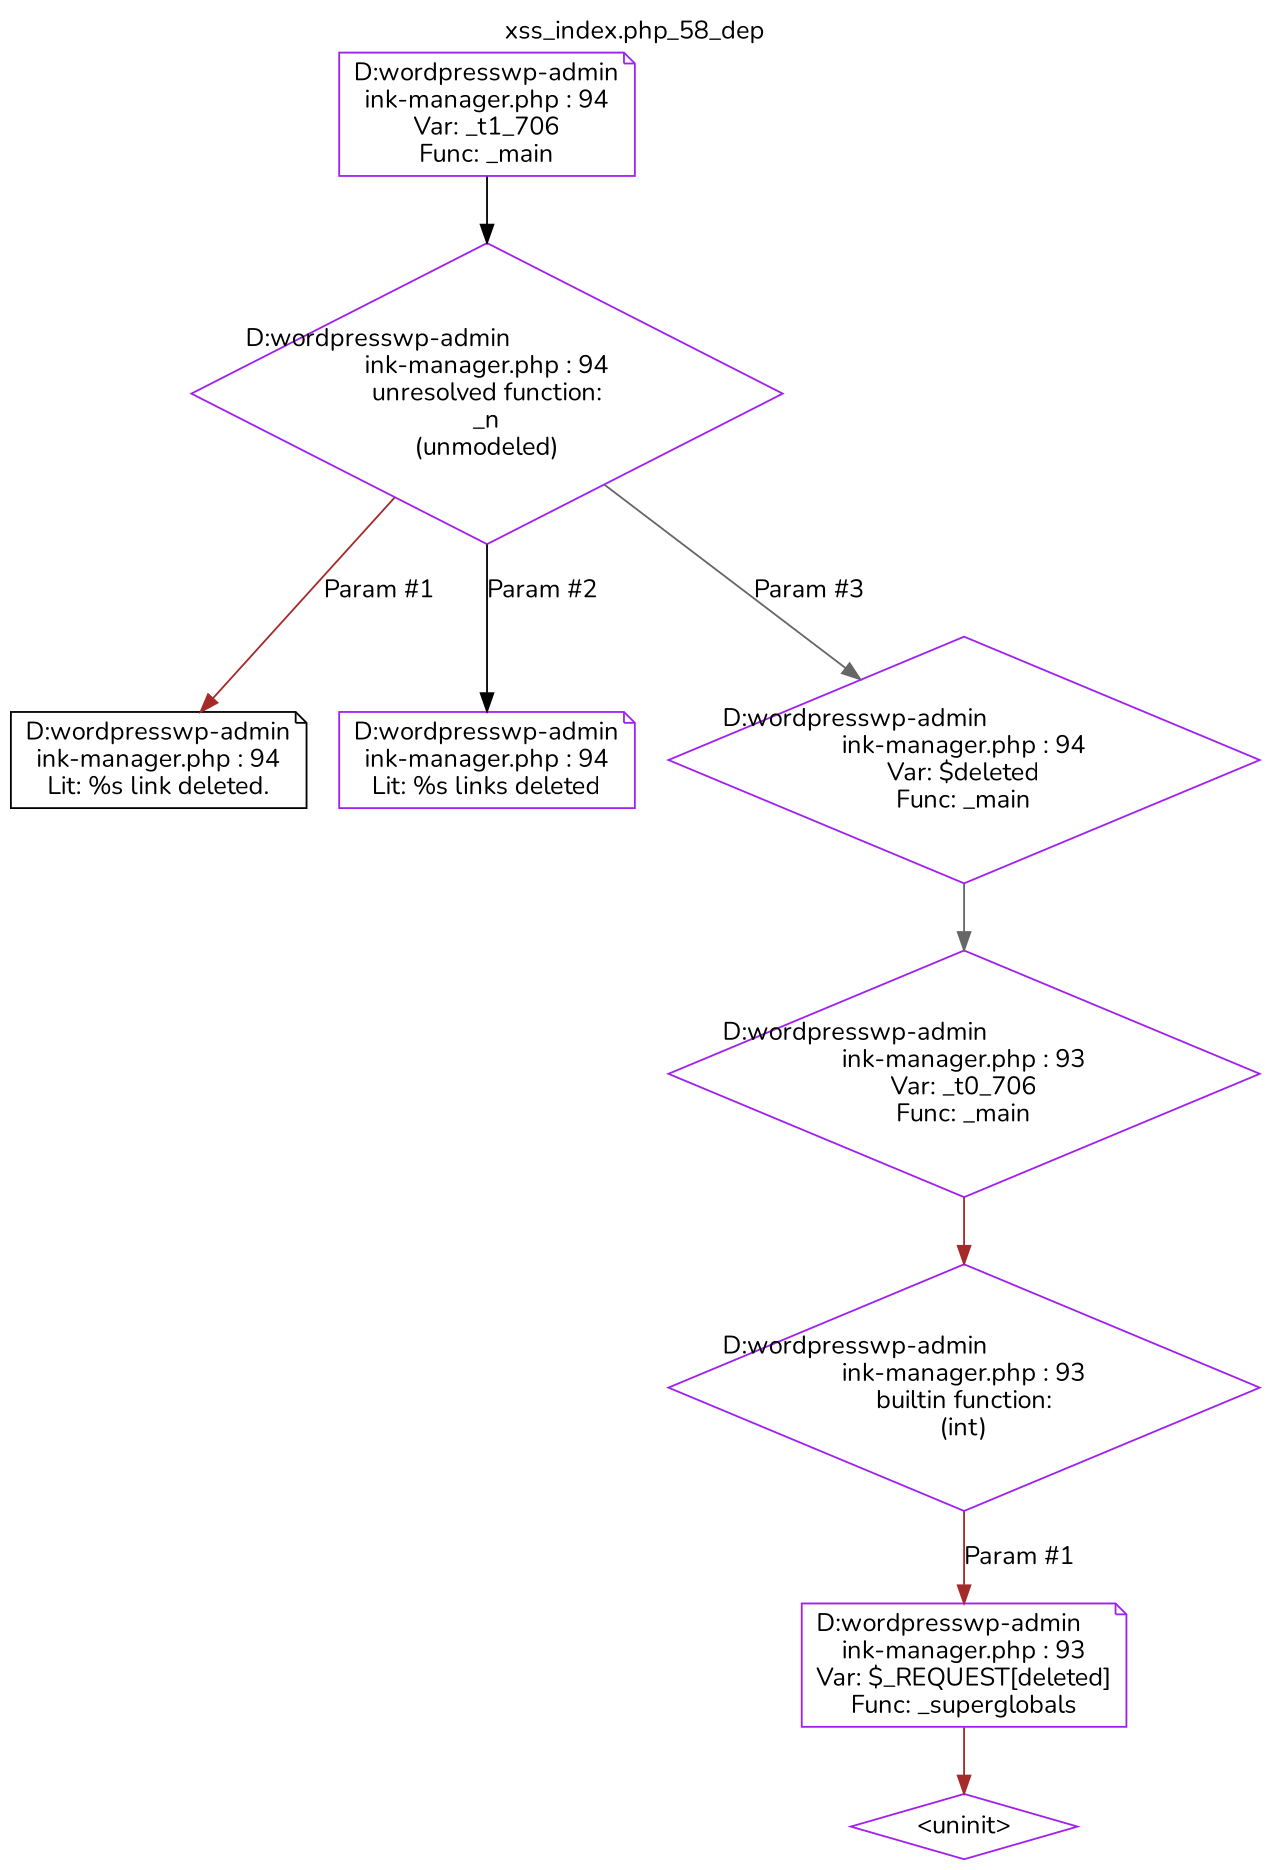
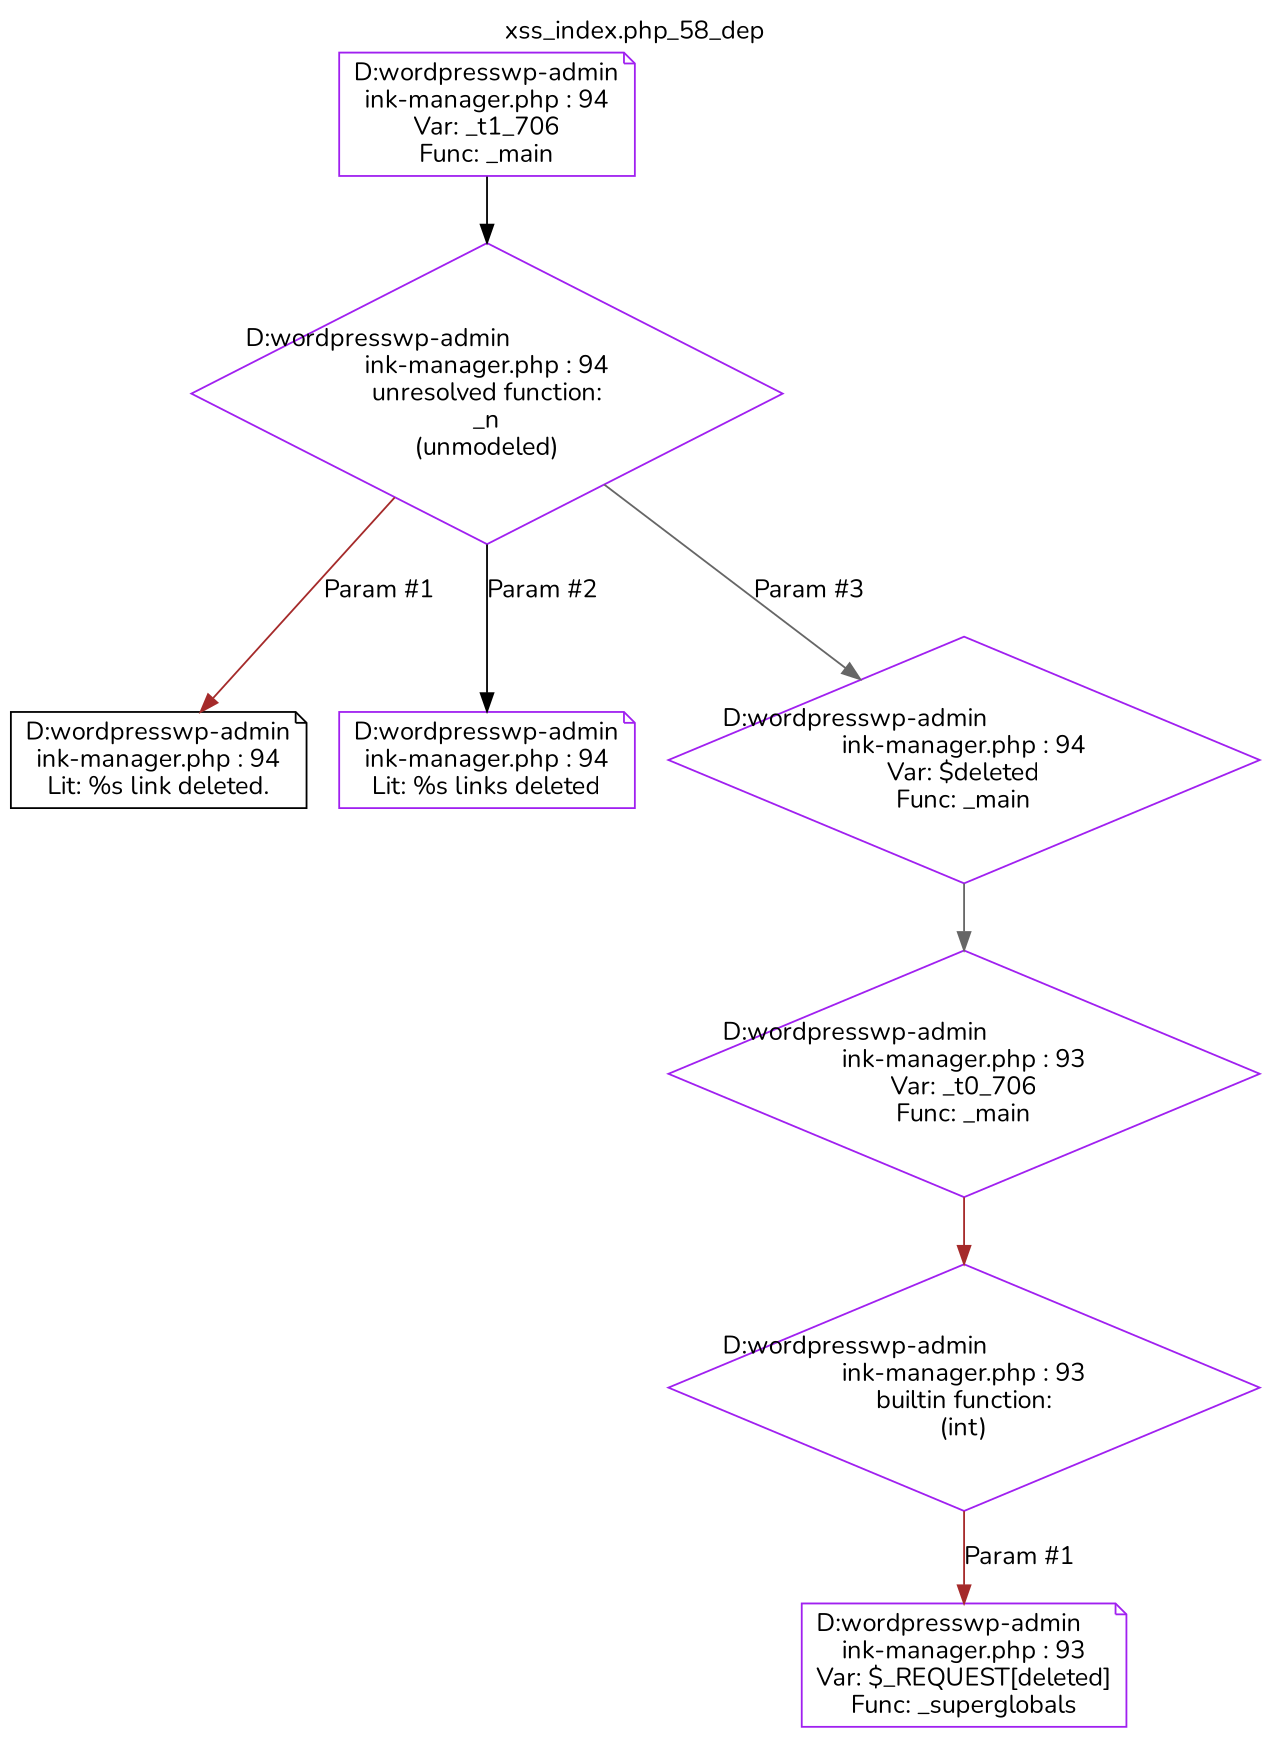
(964, 1827) -> none
